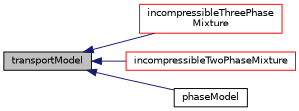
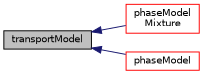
(211, 19) -> (163, 19)
(211, 61) -> none
(211, 98) -> (163, 61)
